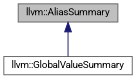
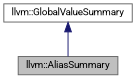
(68, 44) -> (68, 44)
